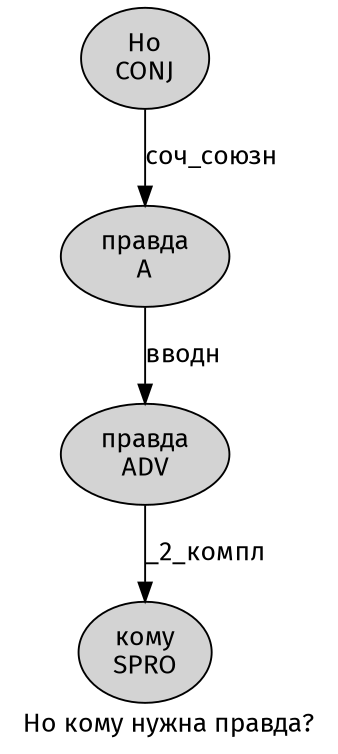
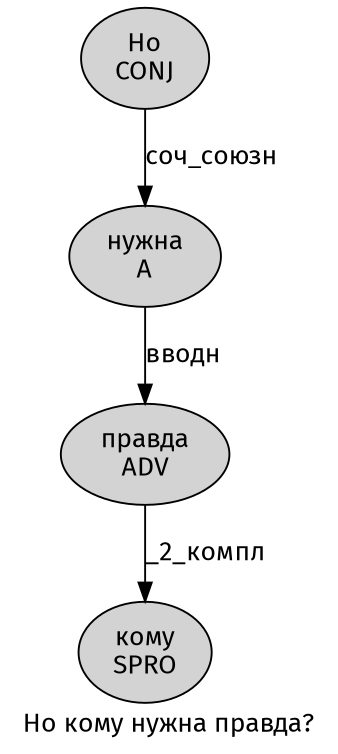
(145, 256) -> (145, 256)
